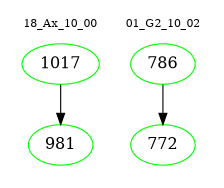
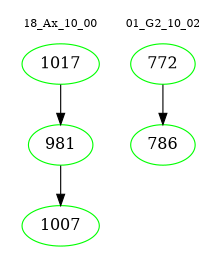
(163, 99) -> (163, 99)
none -> (61, 226)
